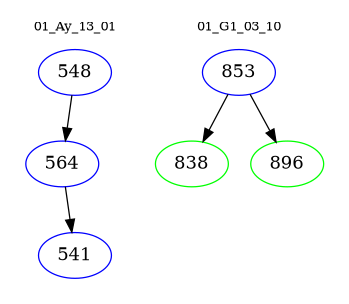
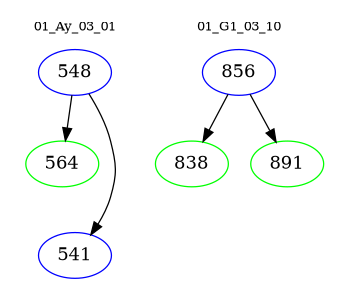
(75, 27) -> (75, 27)
(239, 72) -> (239, 72)
(62, 164) -> (62, 164)
(287, 164) -> (287, 164)
(68, 203) -> (114, 158)
